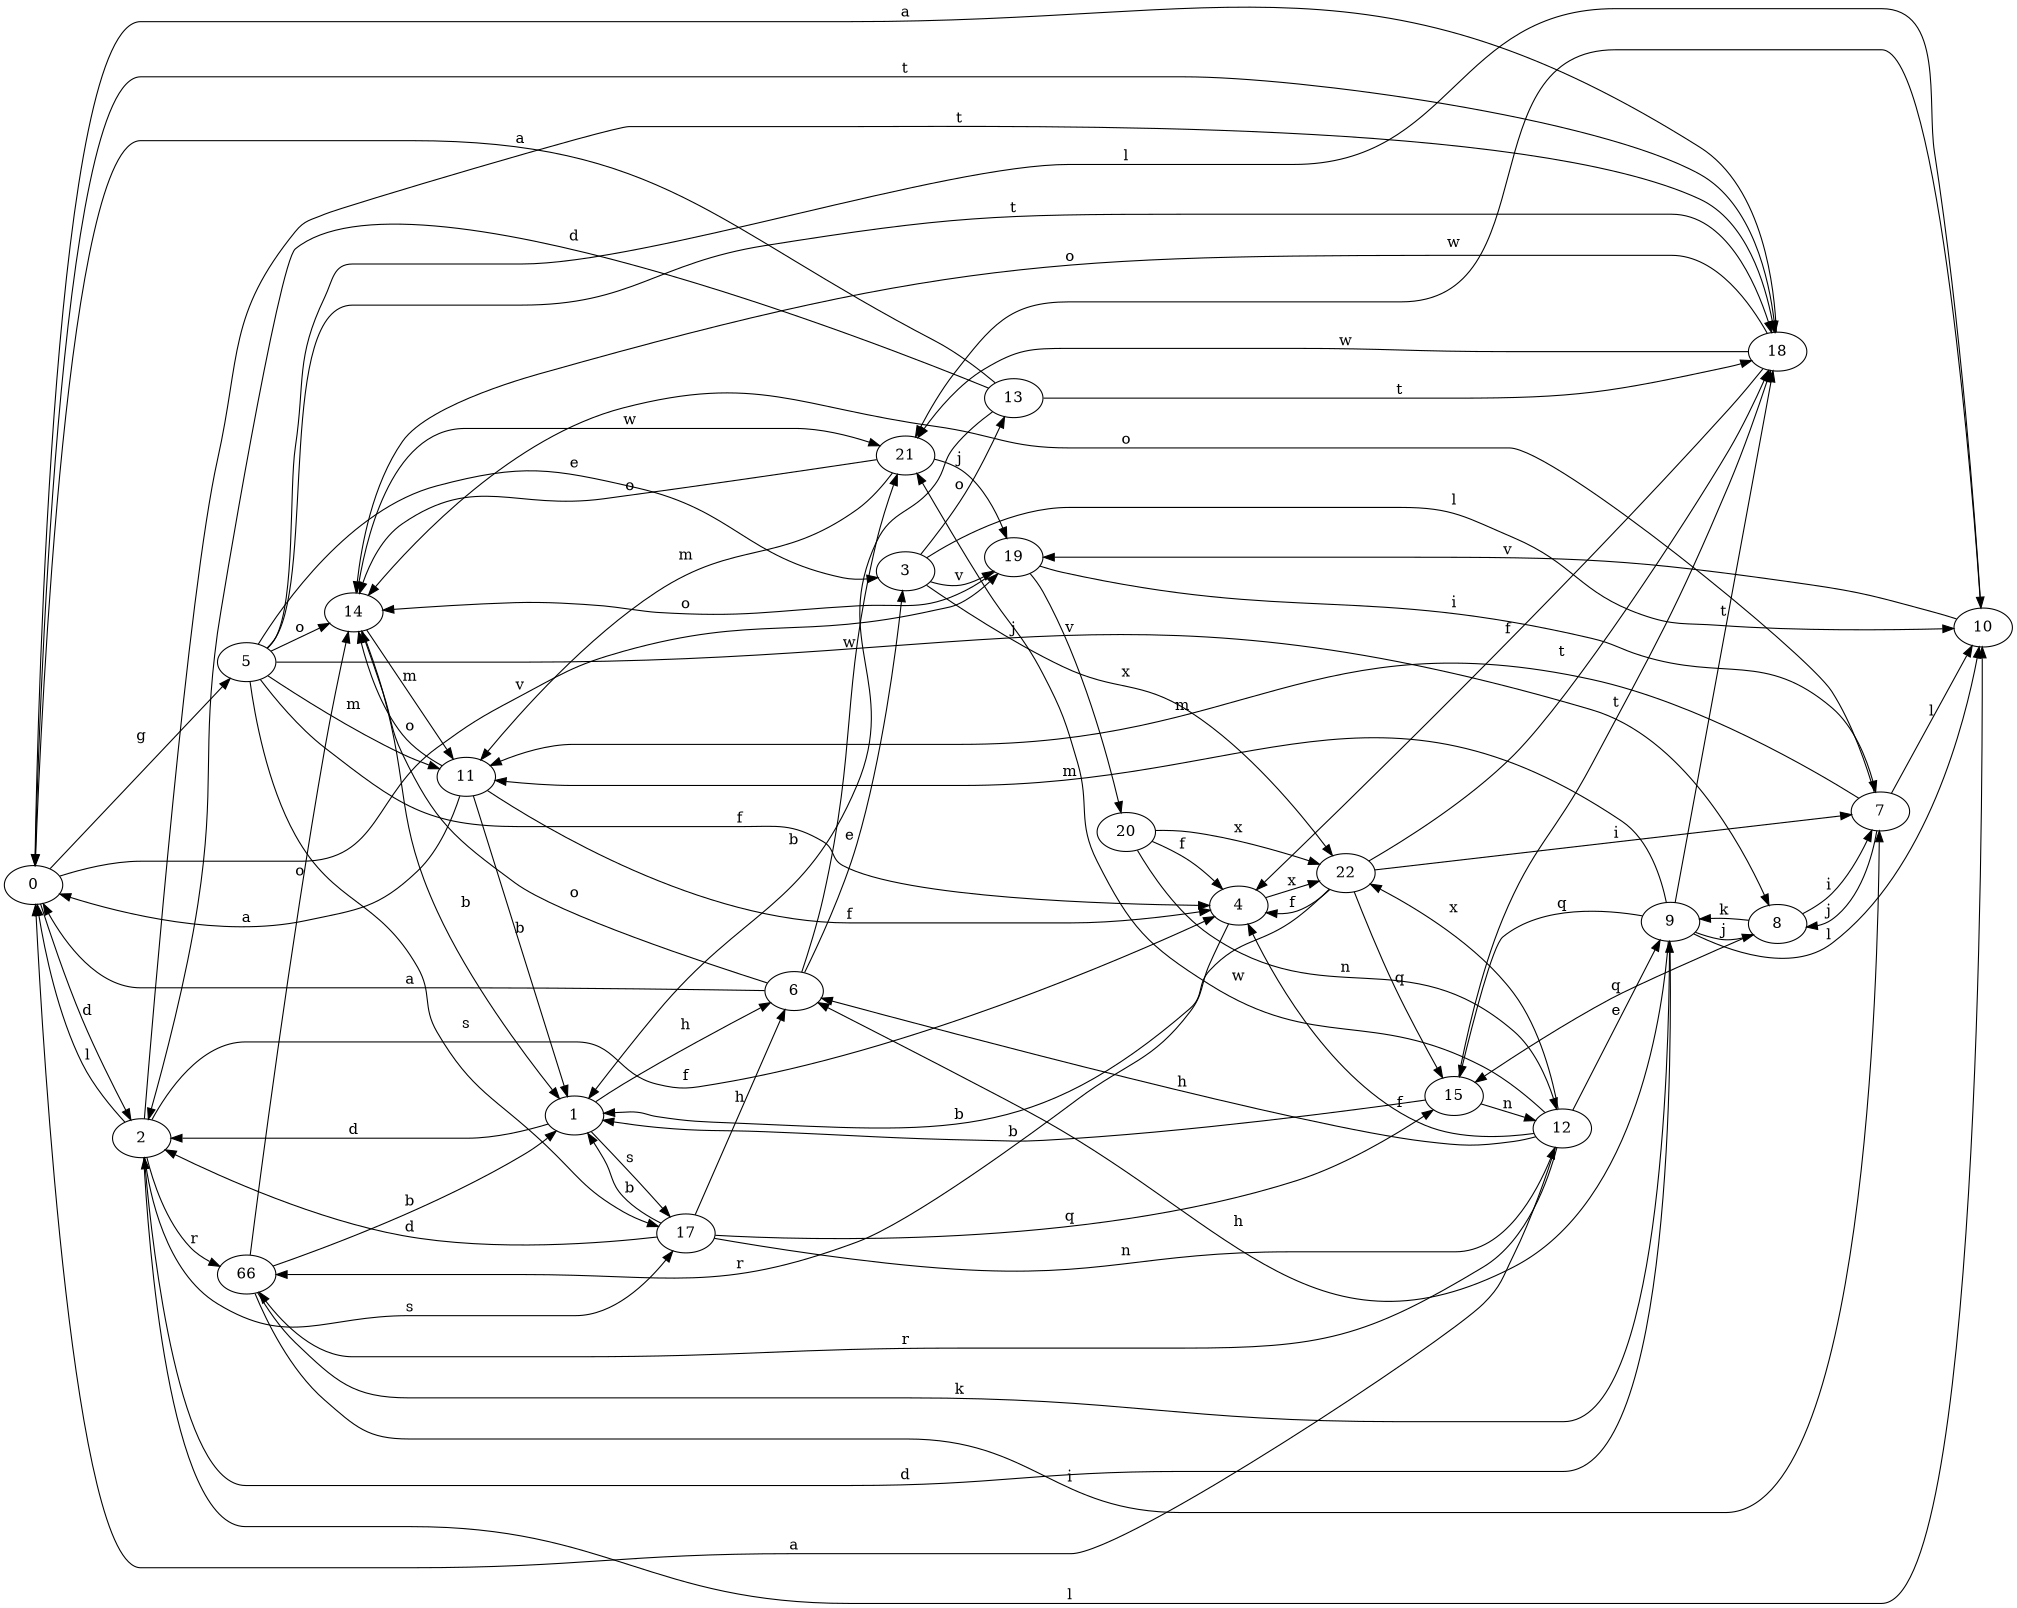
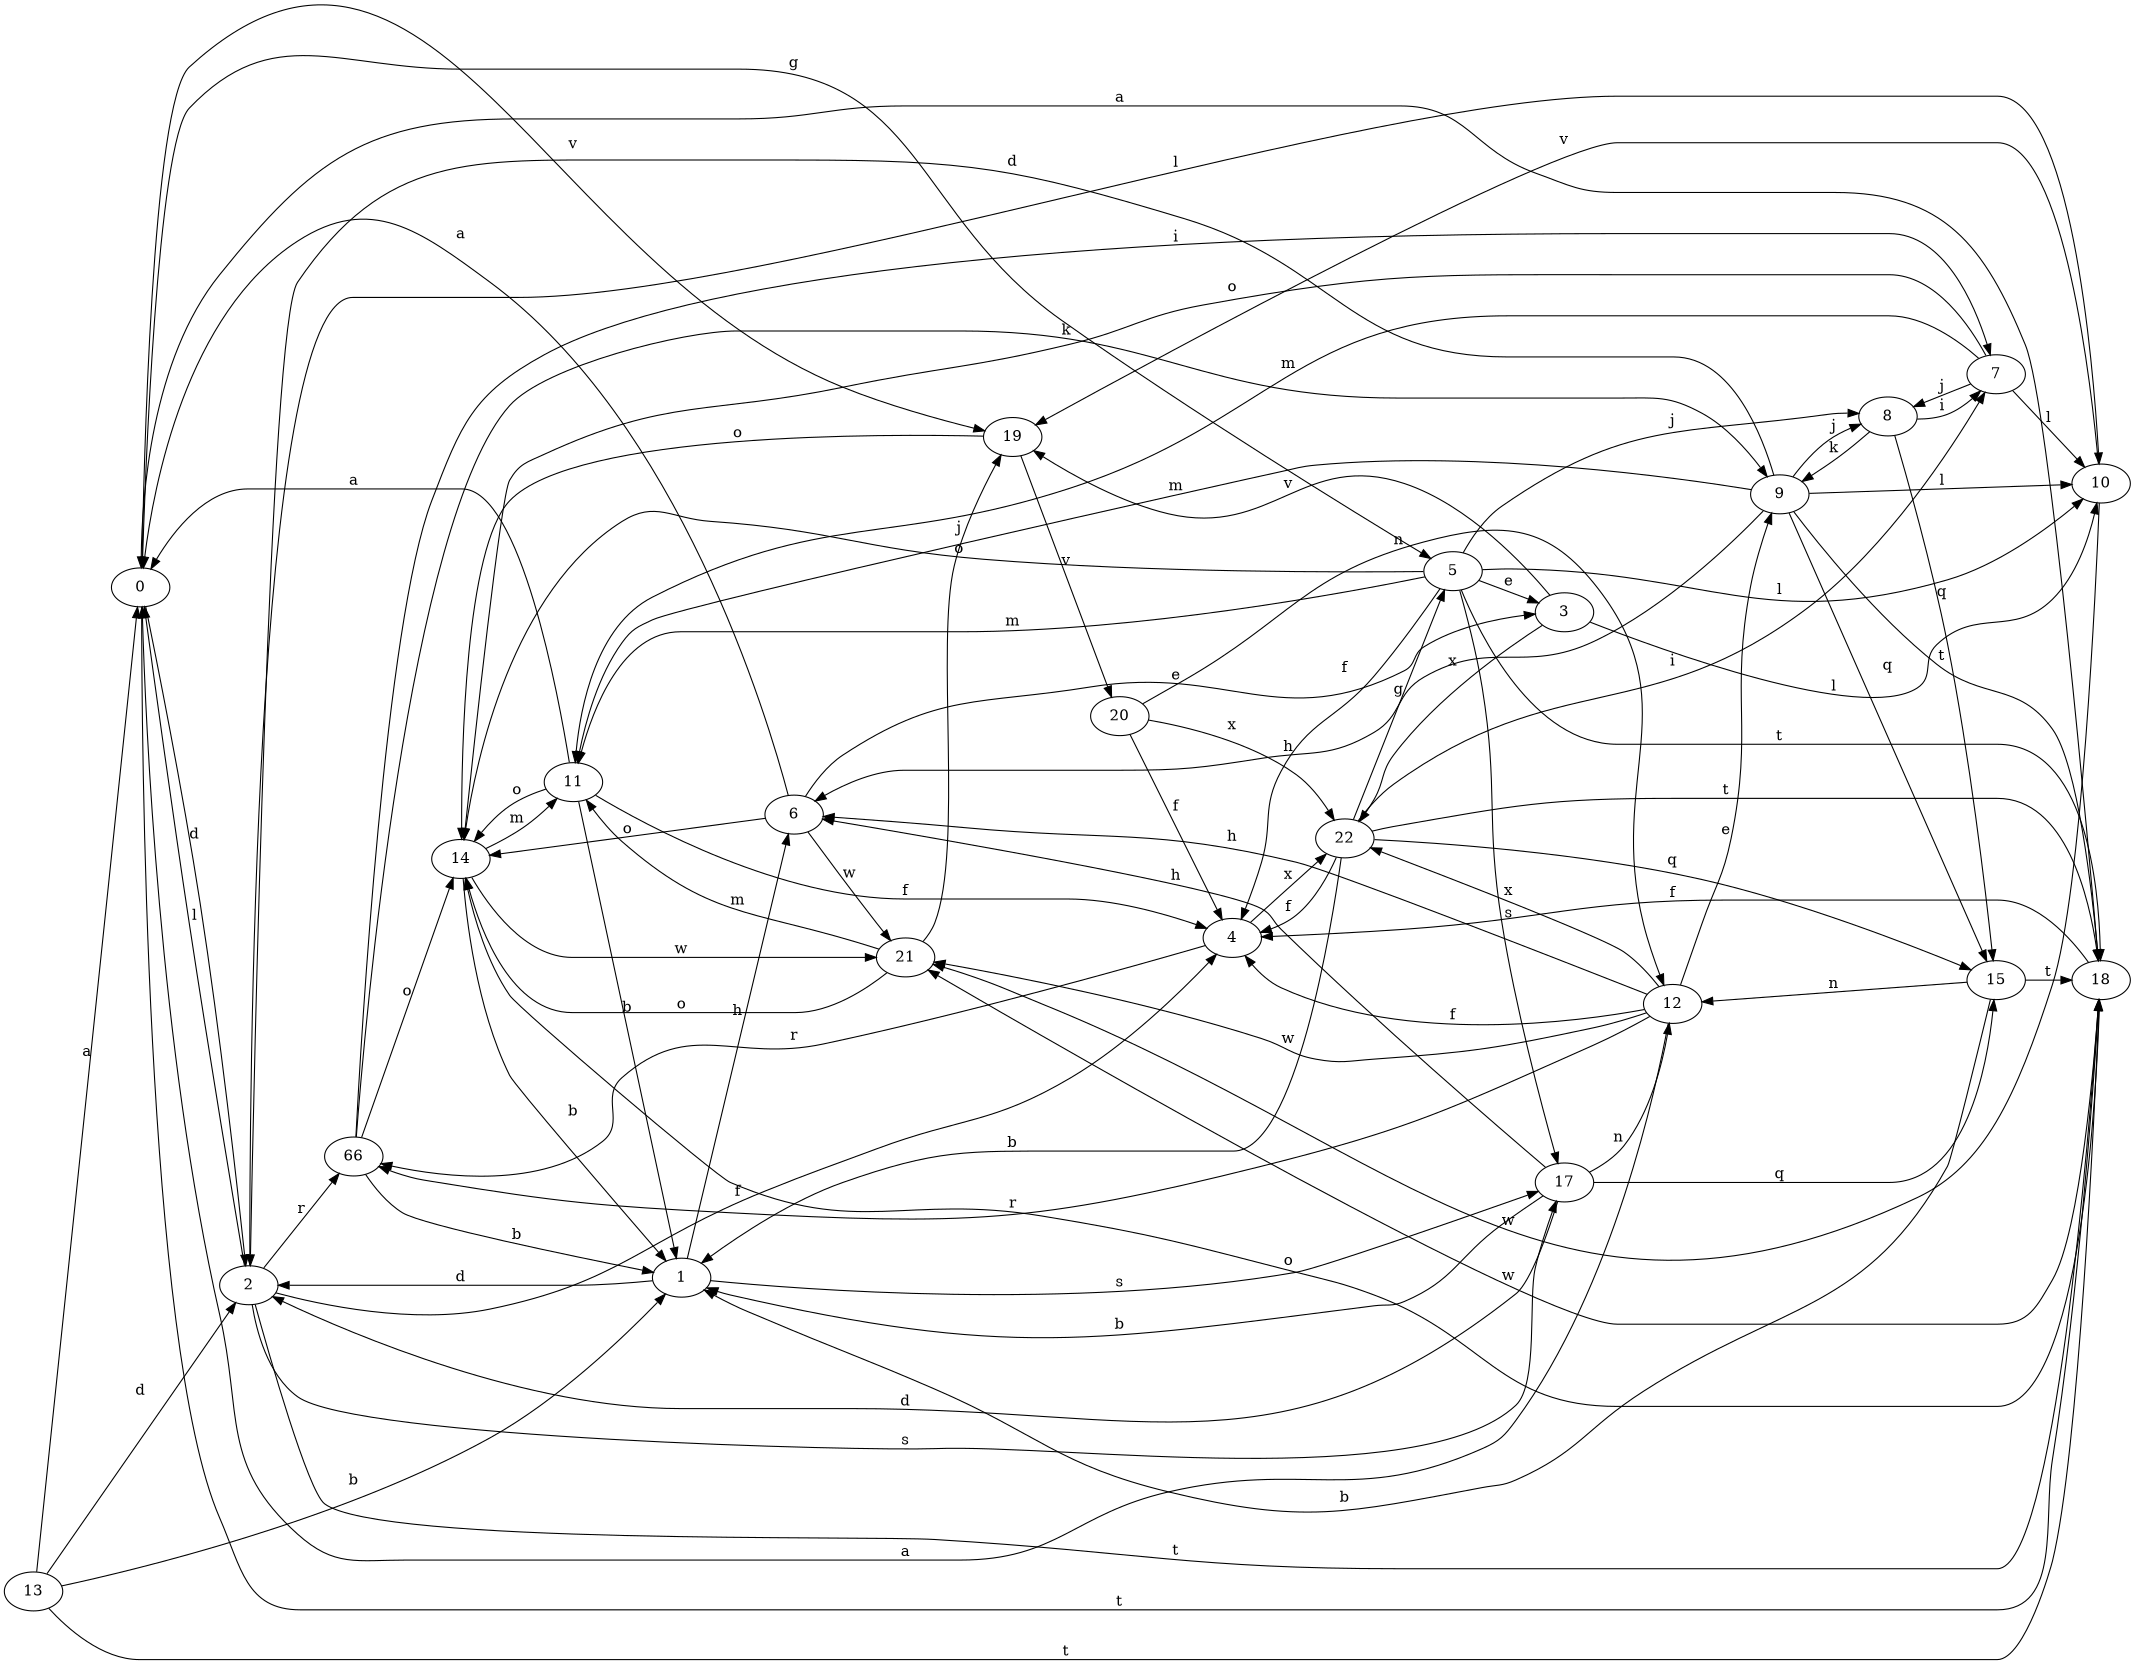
(965, 493) -> none
(1484, 618) -> none
none -> (1388, 732)
